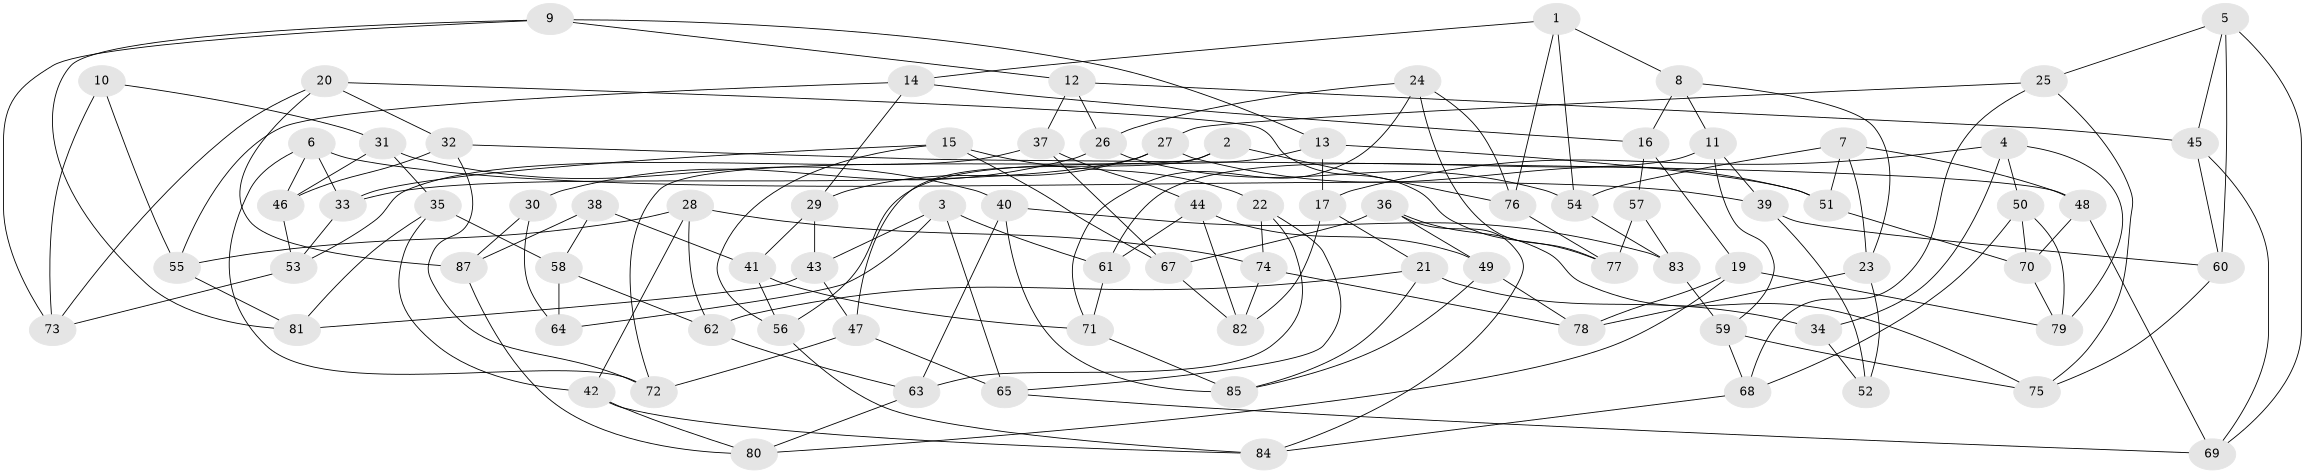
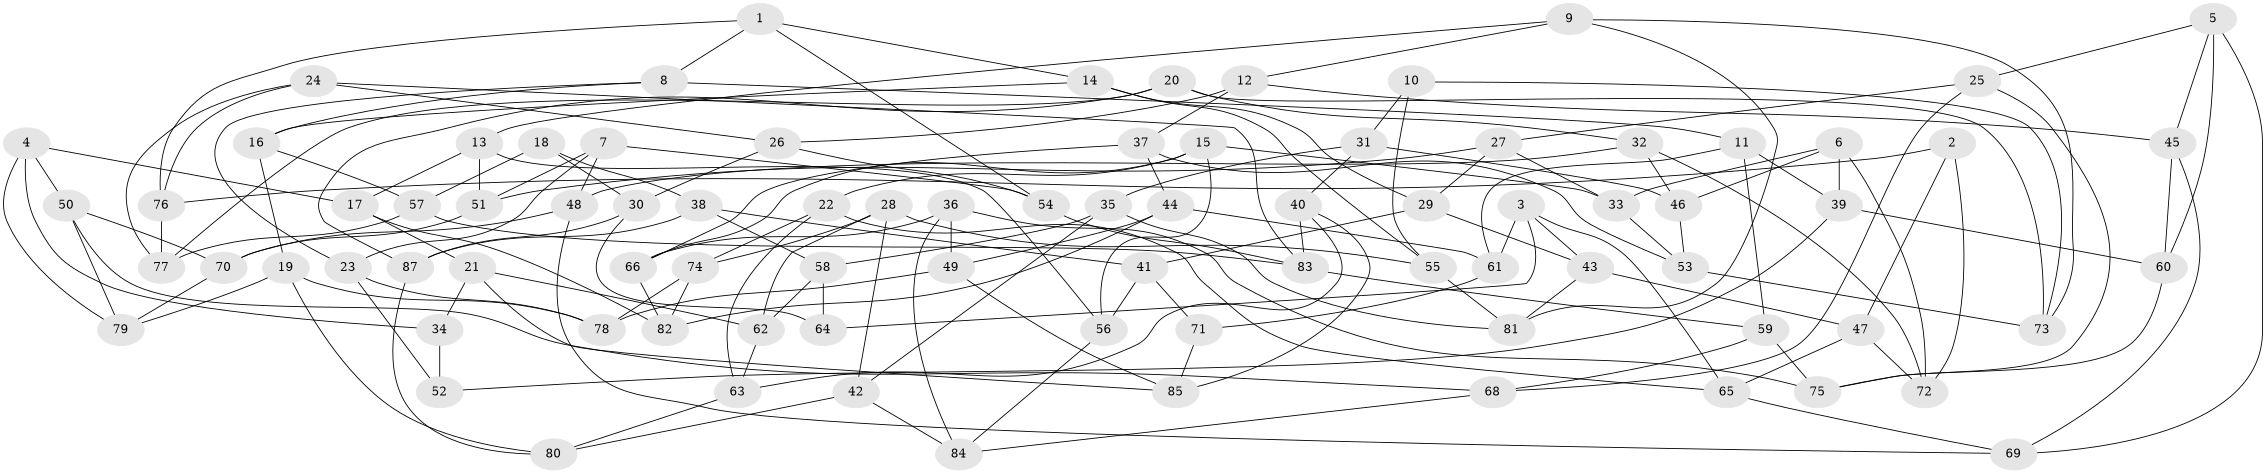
none -> (542, 143)
(1131, 190) -> (1014, 115)
(1169, 268) -> (633, 268)
